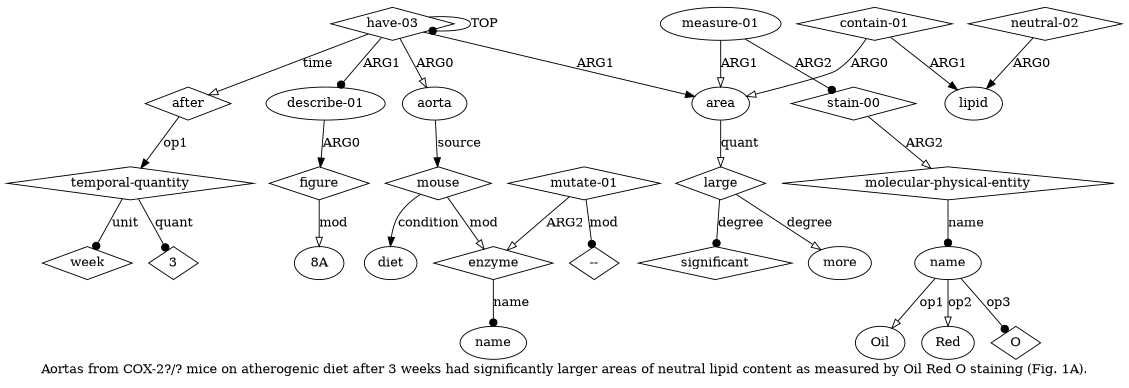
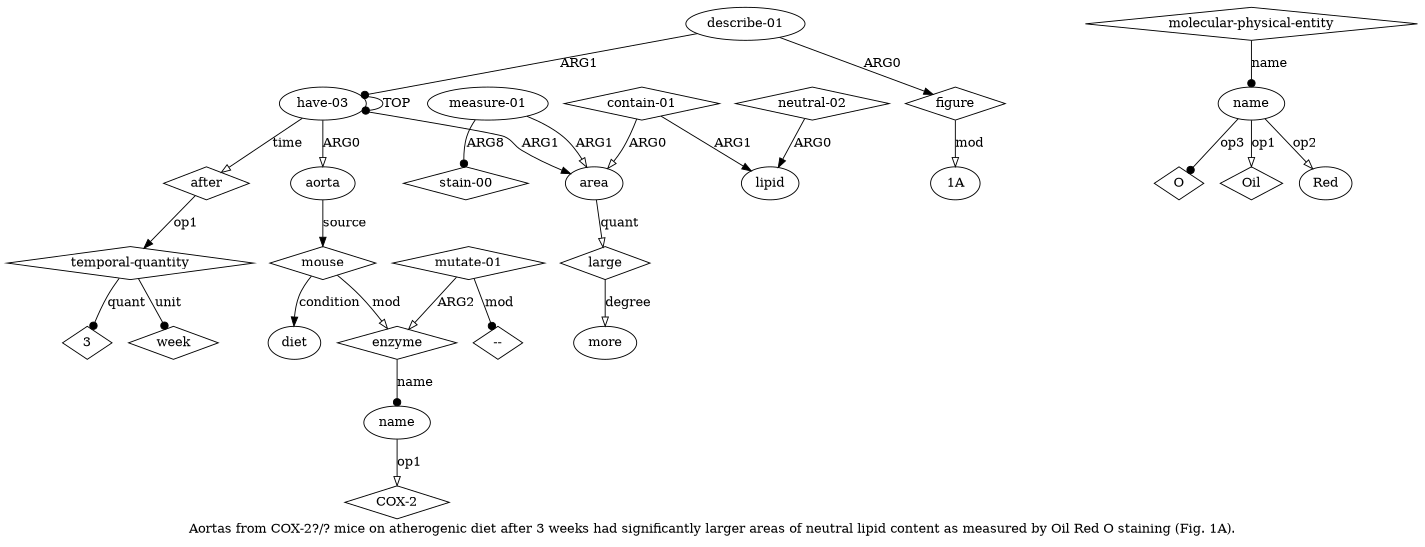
(393, 24) -> (323, 104)
(363, 60) -> (533, 64)
(814, 64) -> (486, 143)
(896, 139) -> none
(319, 263) -> (955, 183)
(715, 263) -> none
(880, 343) -> (1251, 183)
none -> (397, 502)
